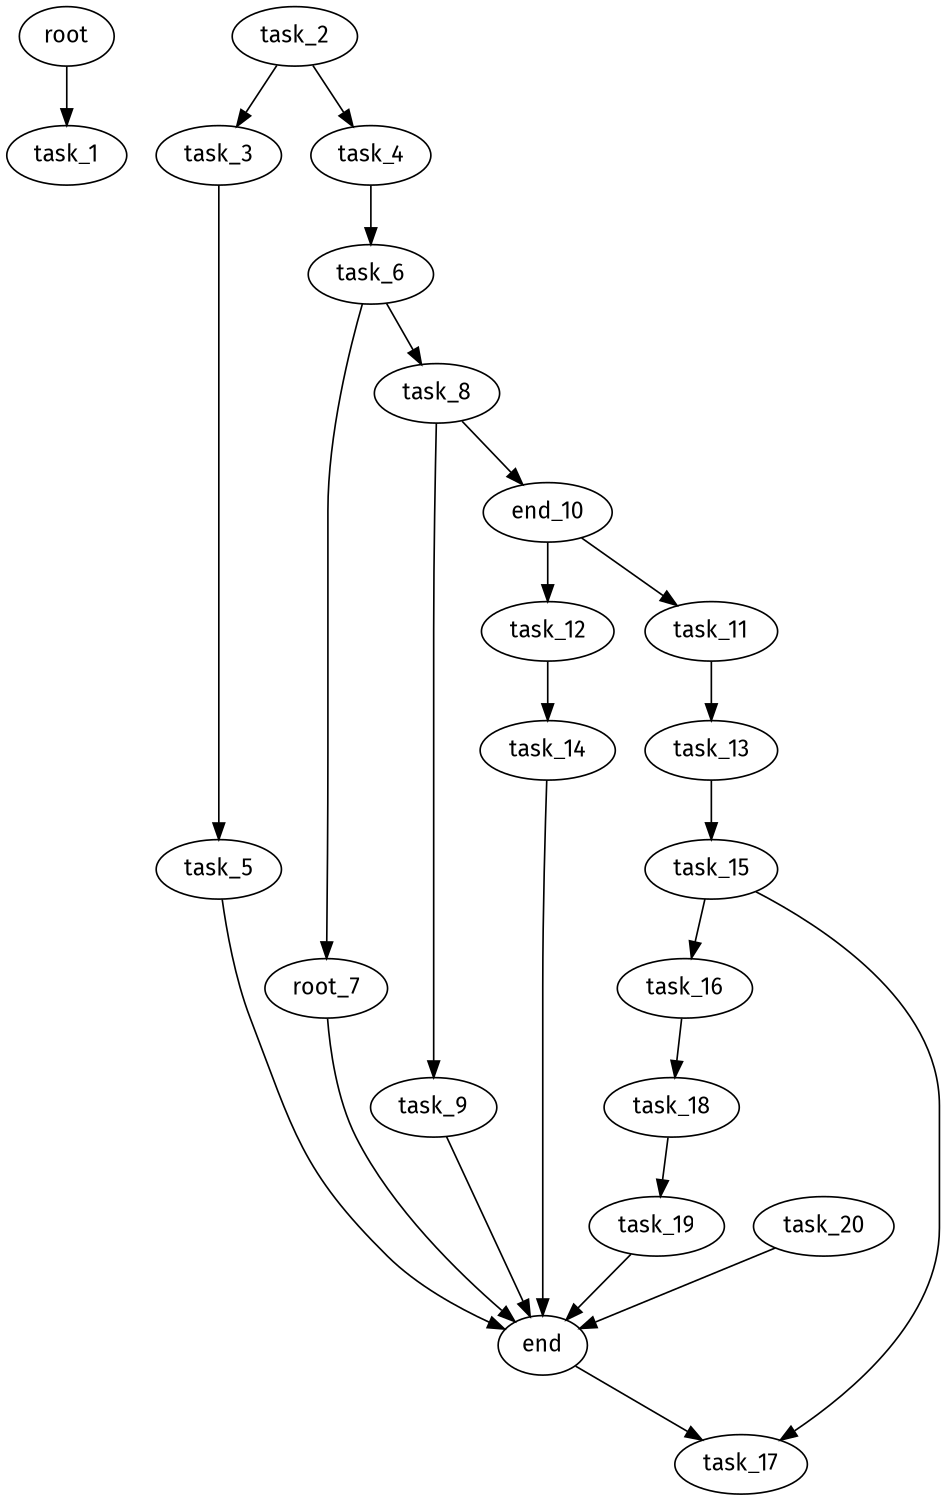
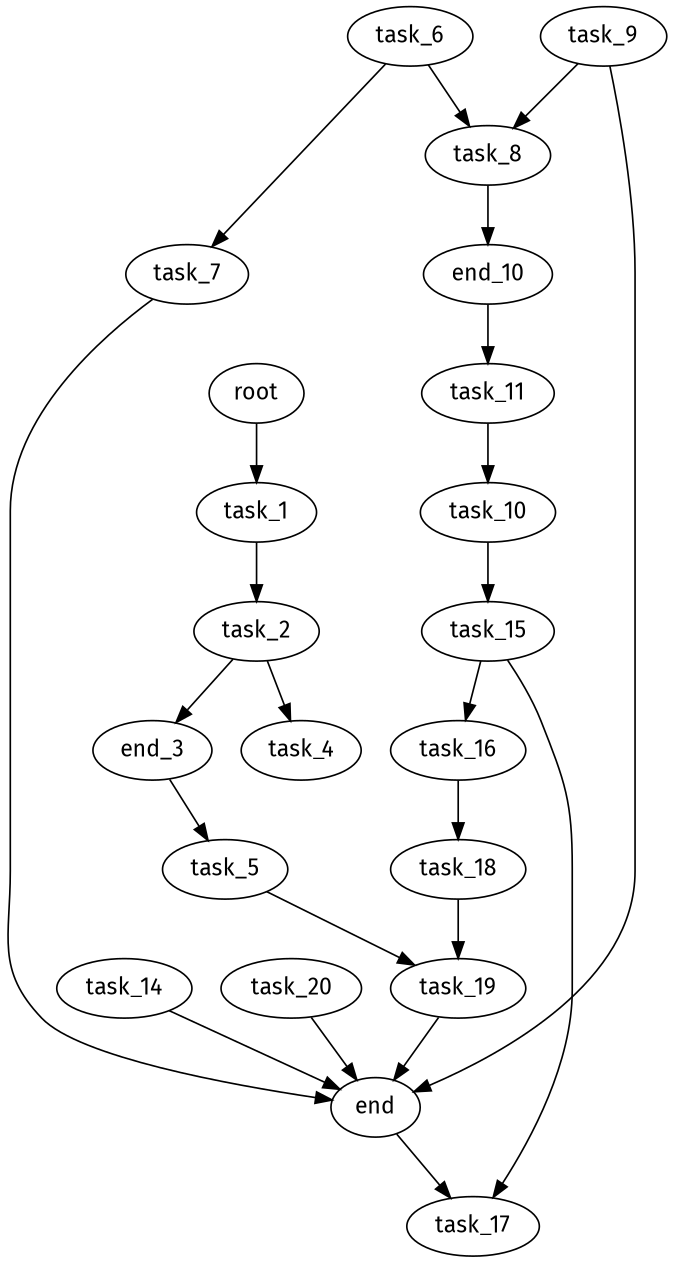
(219, 155) -> (152, 750)
(371, 207) -> none
none -> (257, 564)
(548, 631) -> none
(434, 742) -> (552, 90)
(711, 750) -> (488, 512)
(326, 988) -> (187, 274)
(302, 1147) -> (333, 925)
